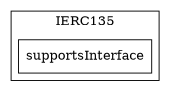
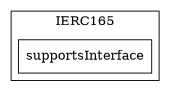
(85, 22) -> (85, 22)
